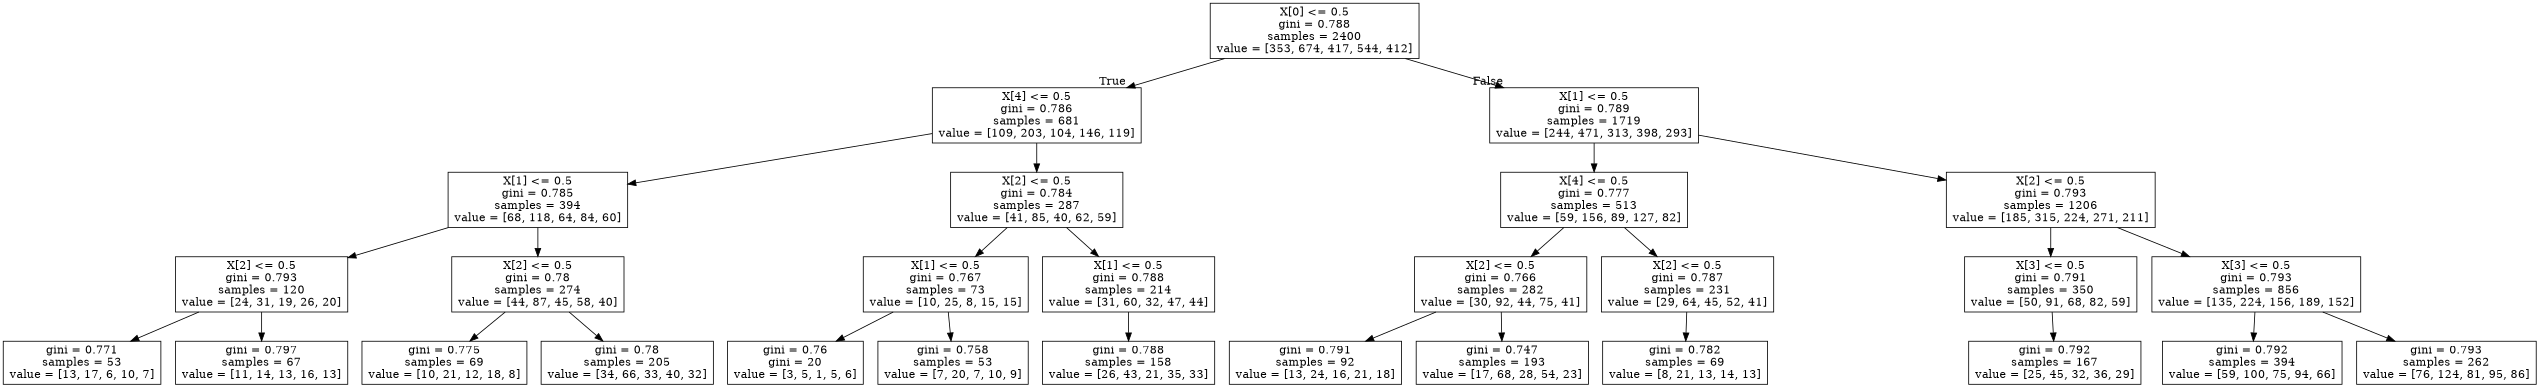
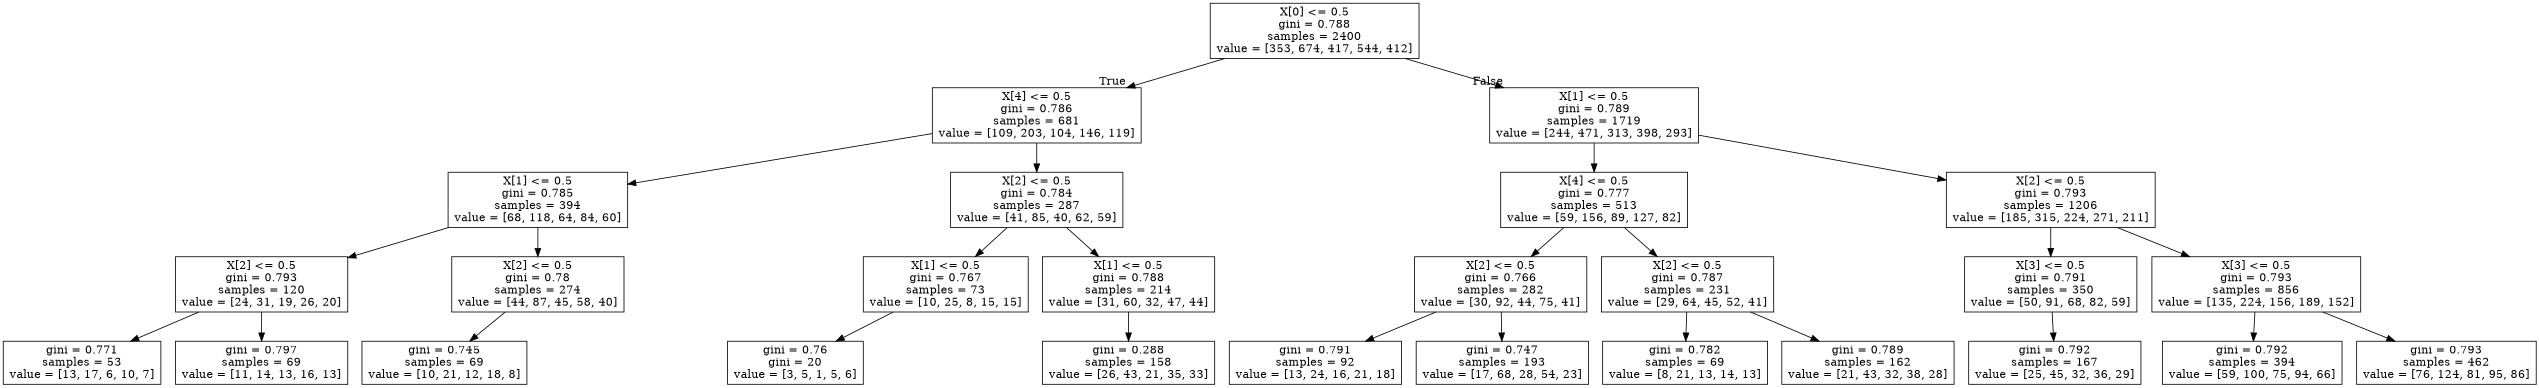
(262, 363) -> (262, 363)
(444, 363) -> (444, 363)
(627, 363) -> none
(953, 363) -> none
(1129, 363) -> (1129, 363)
none -> (1868, 363)
(2446, 363) -> (2446, 363)
